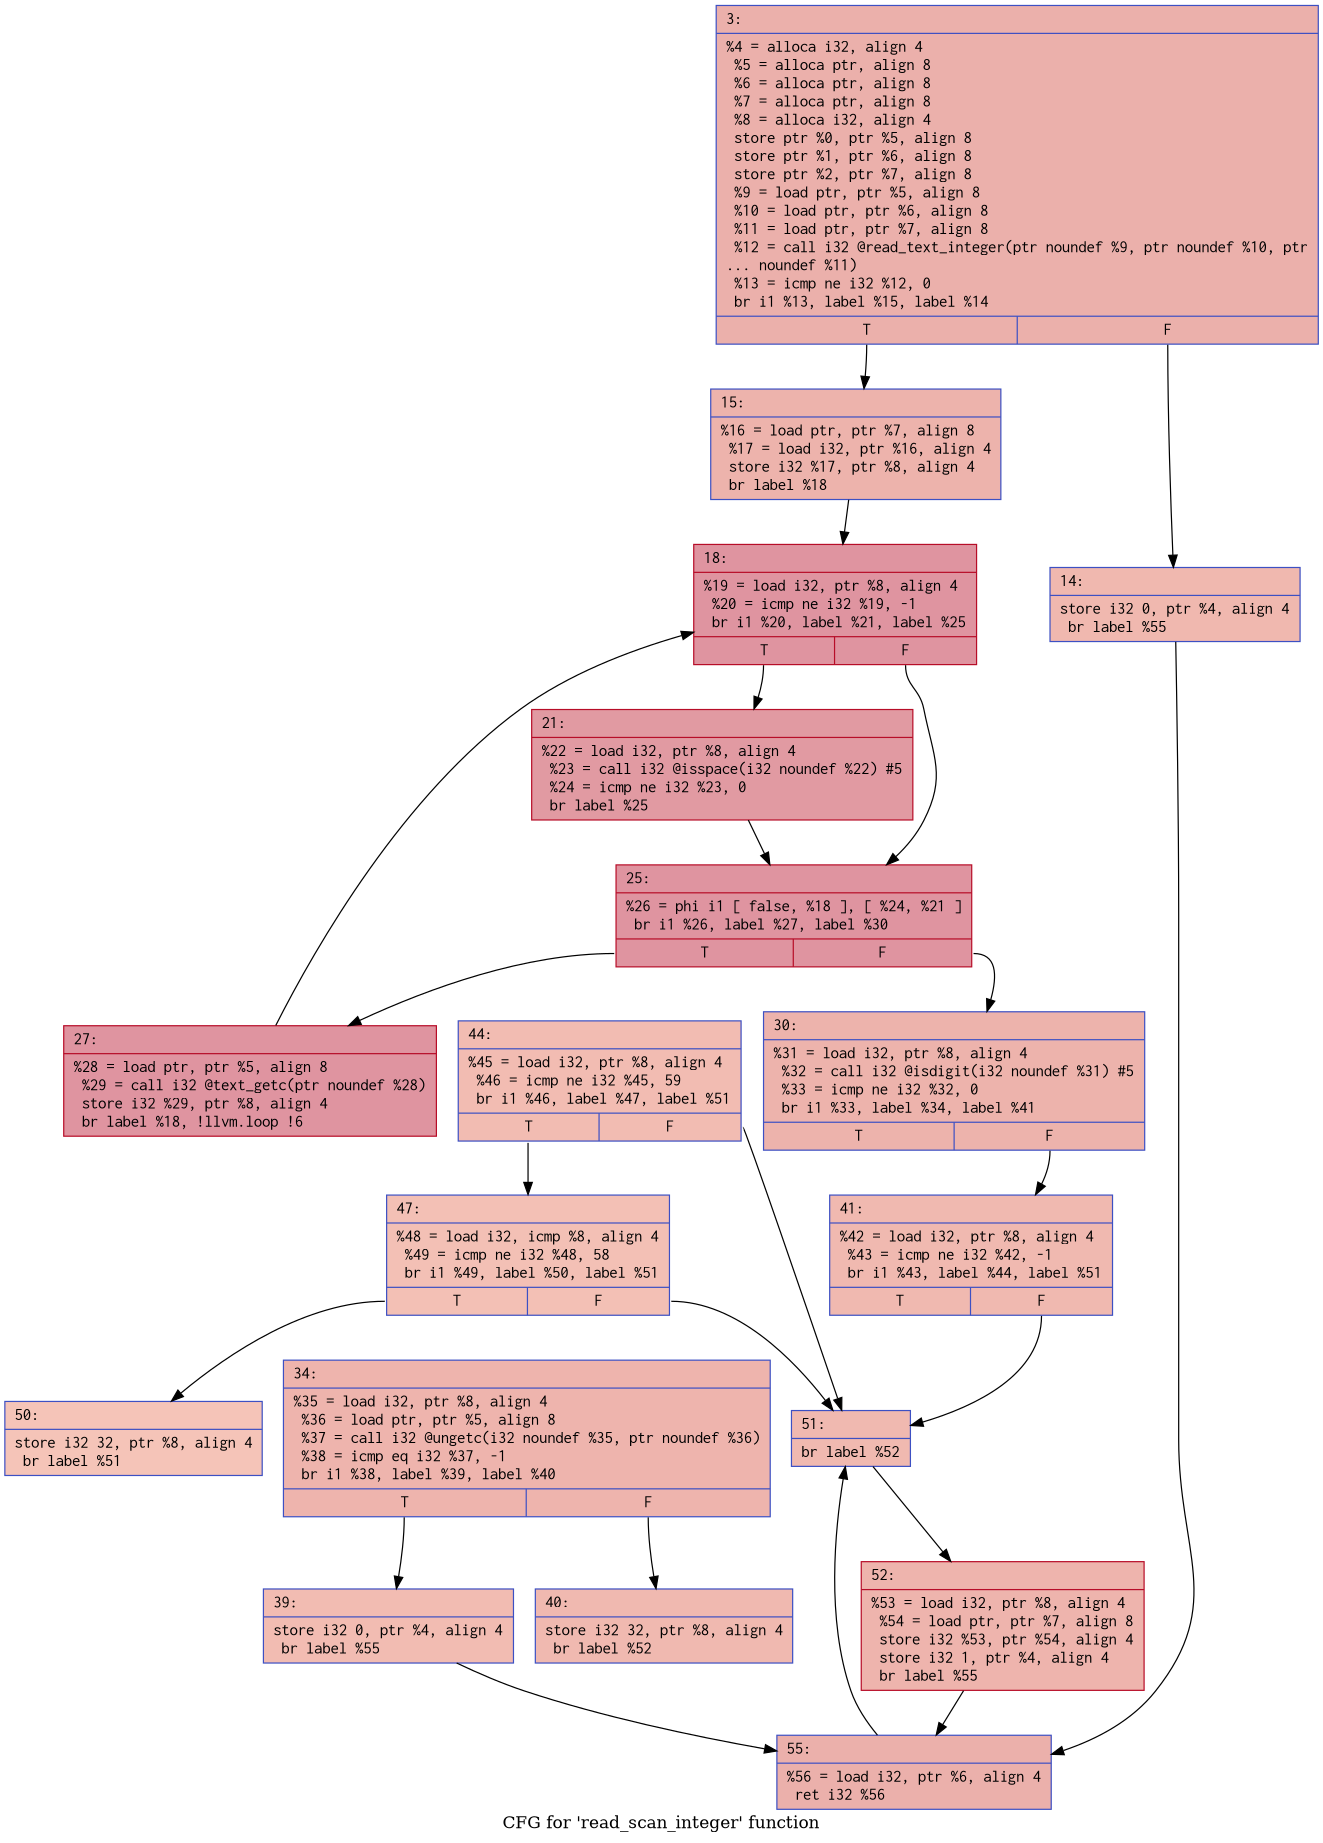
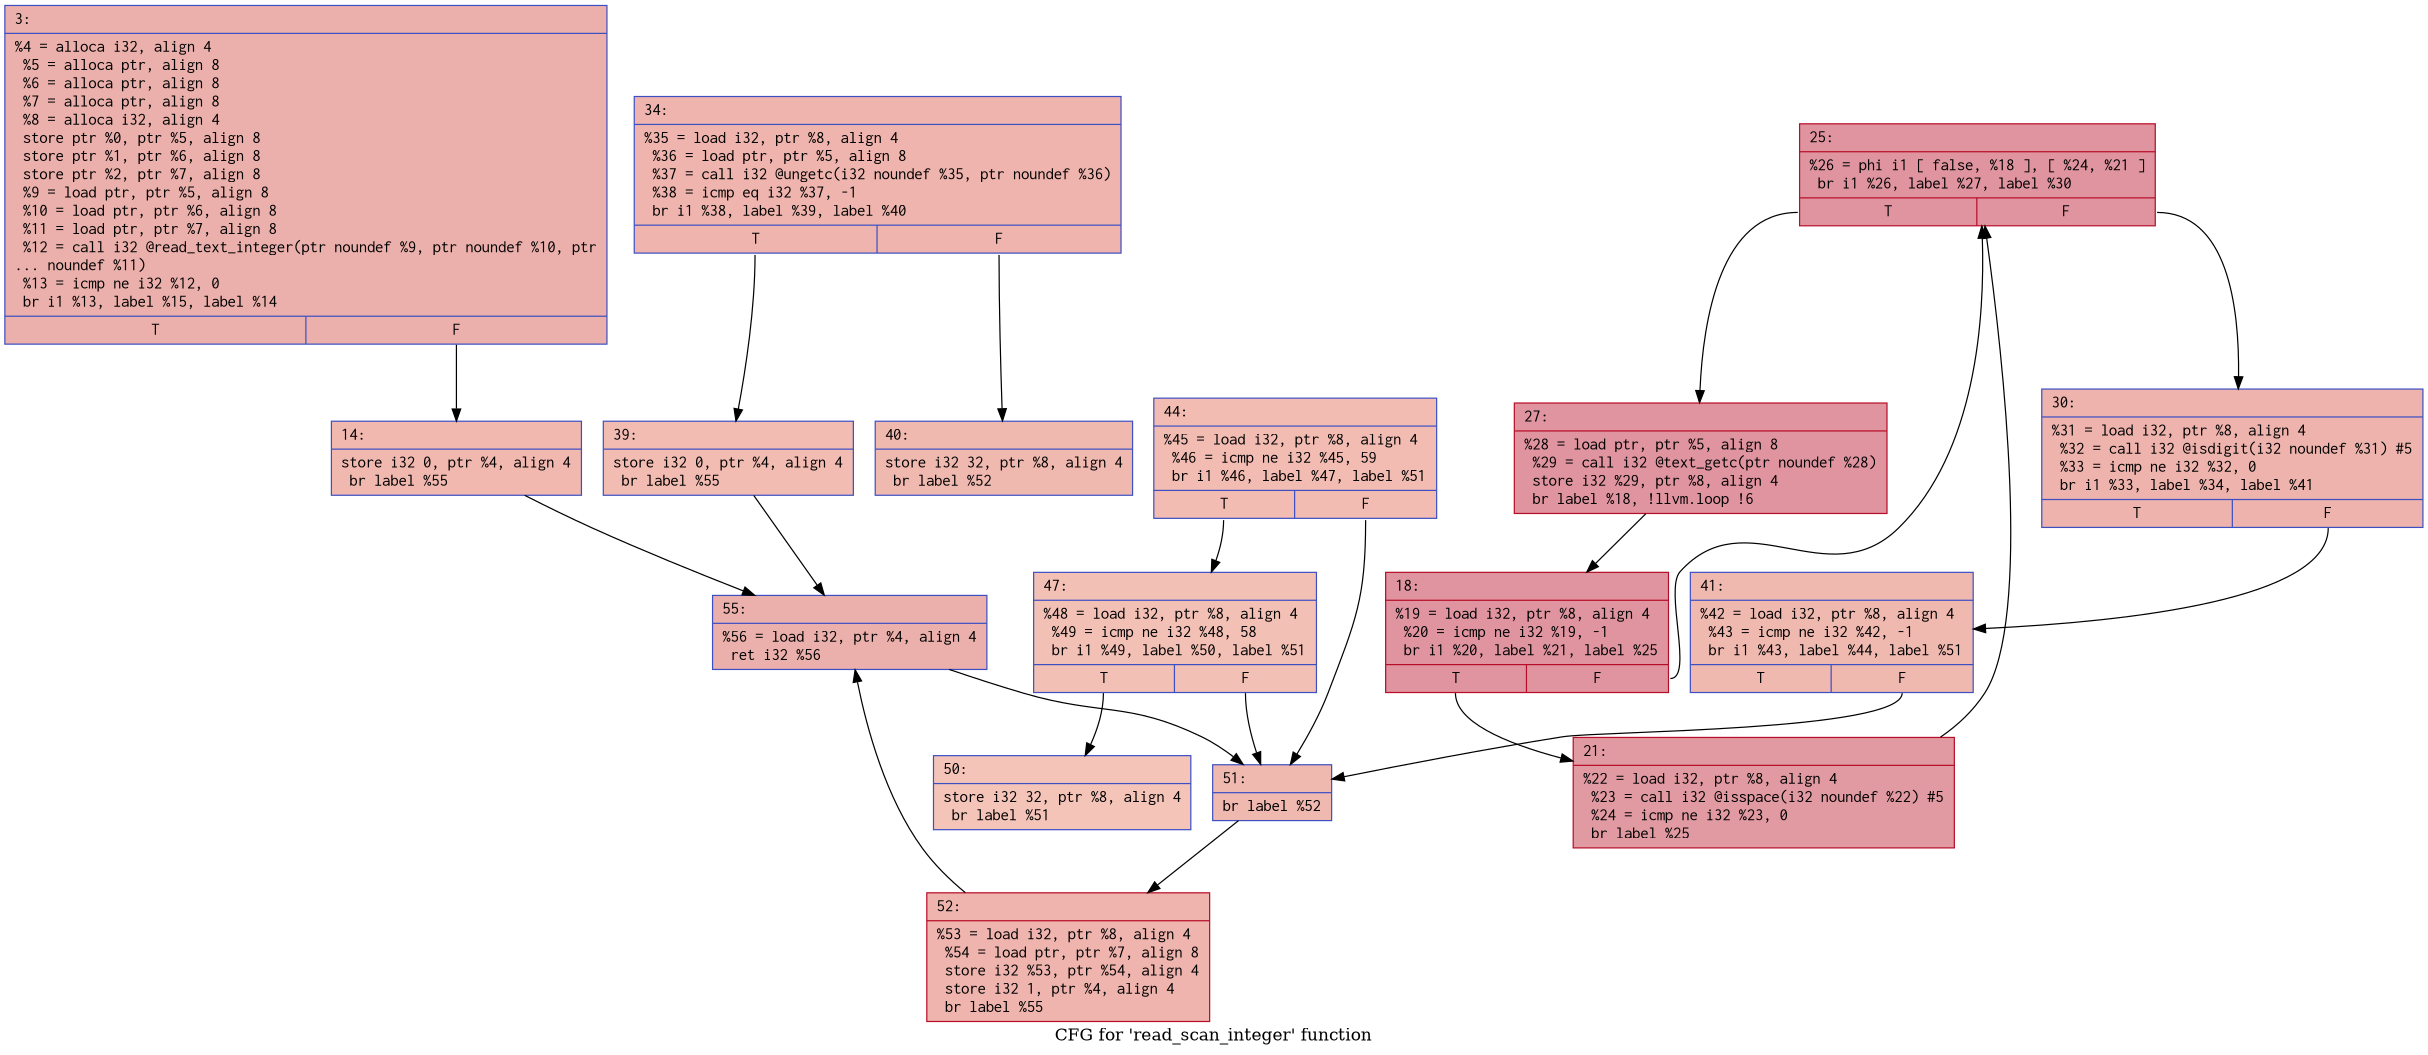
(856, 444) -> none
(528, 1236) -> (1171, 614)
(914, 1777) -> (850, 637)
